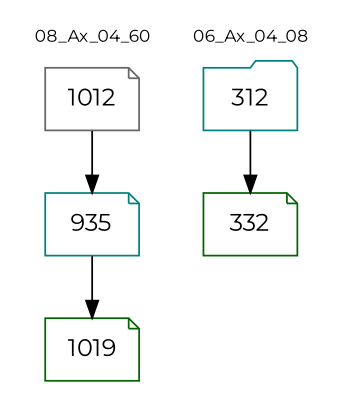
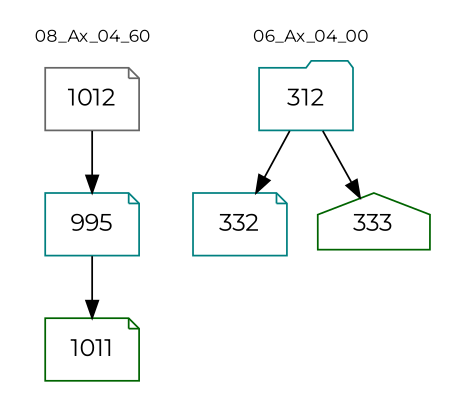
(251, 37) -> (311, 37)
(92, 224) -> (92, 224)
(250, 224) -> (240, 224)
none -> (374, 224)
(92, 350) -> (92, 350)
